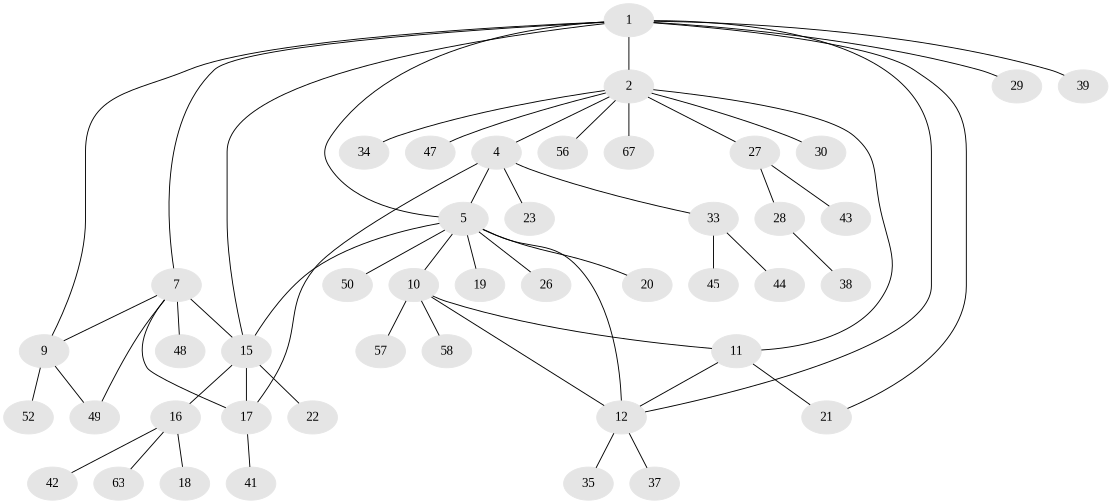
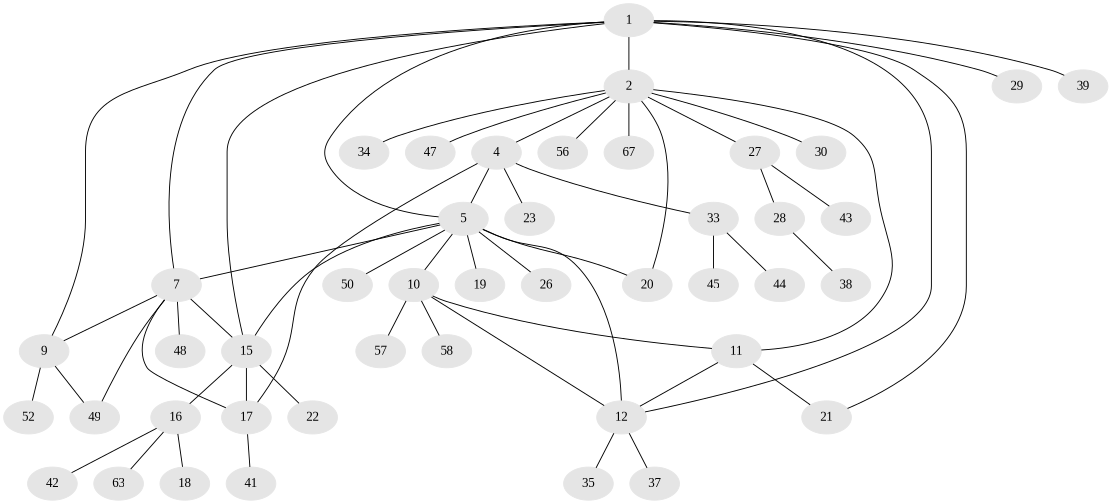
none -> (668, 182)
none -> (320, 252)
